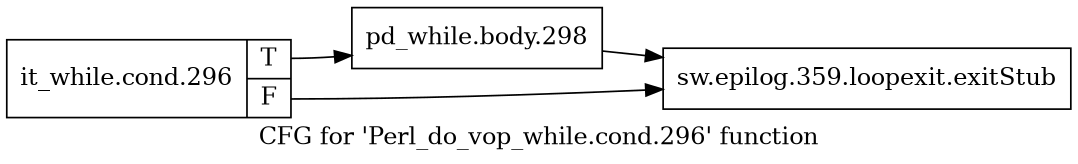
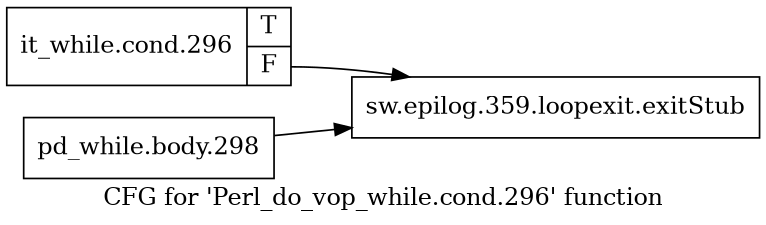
(313, 58) -> none
